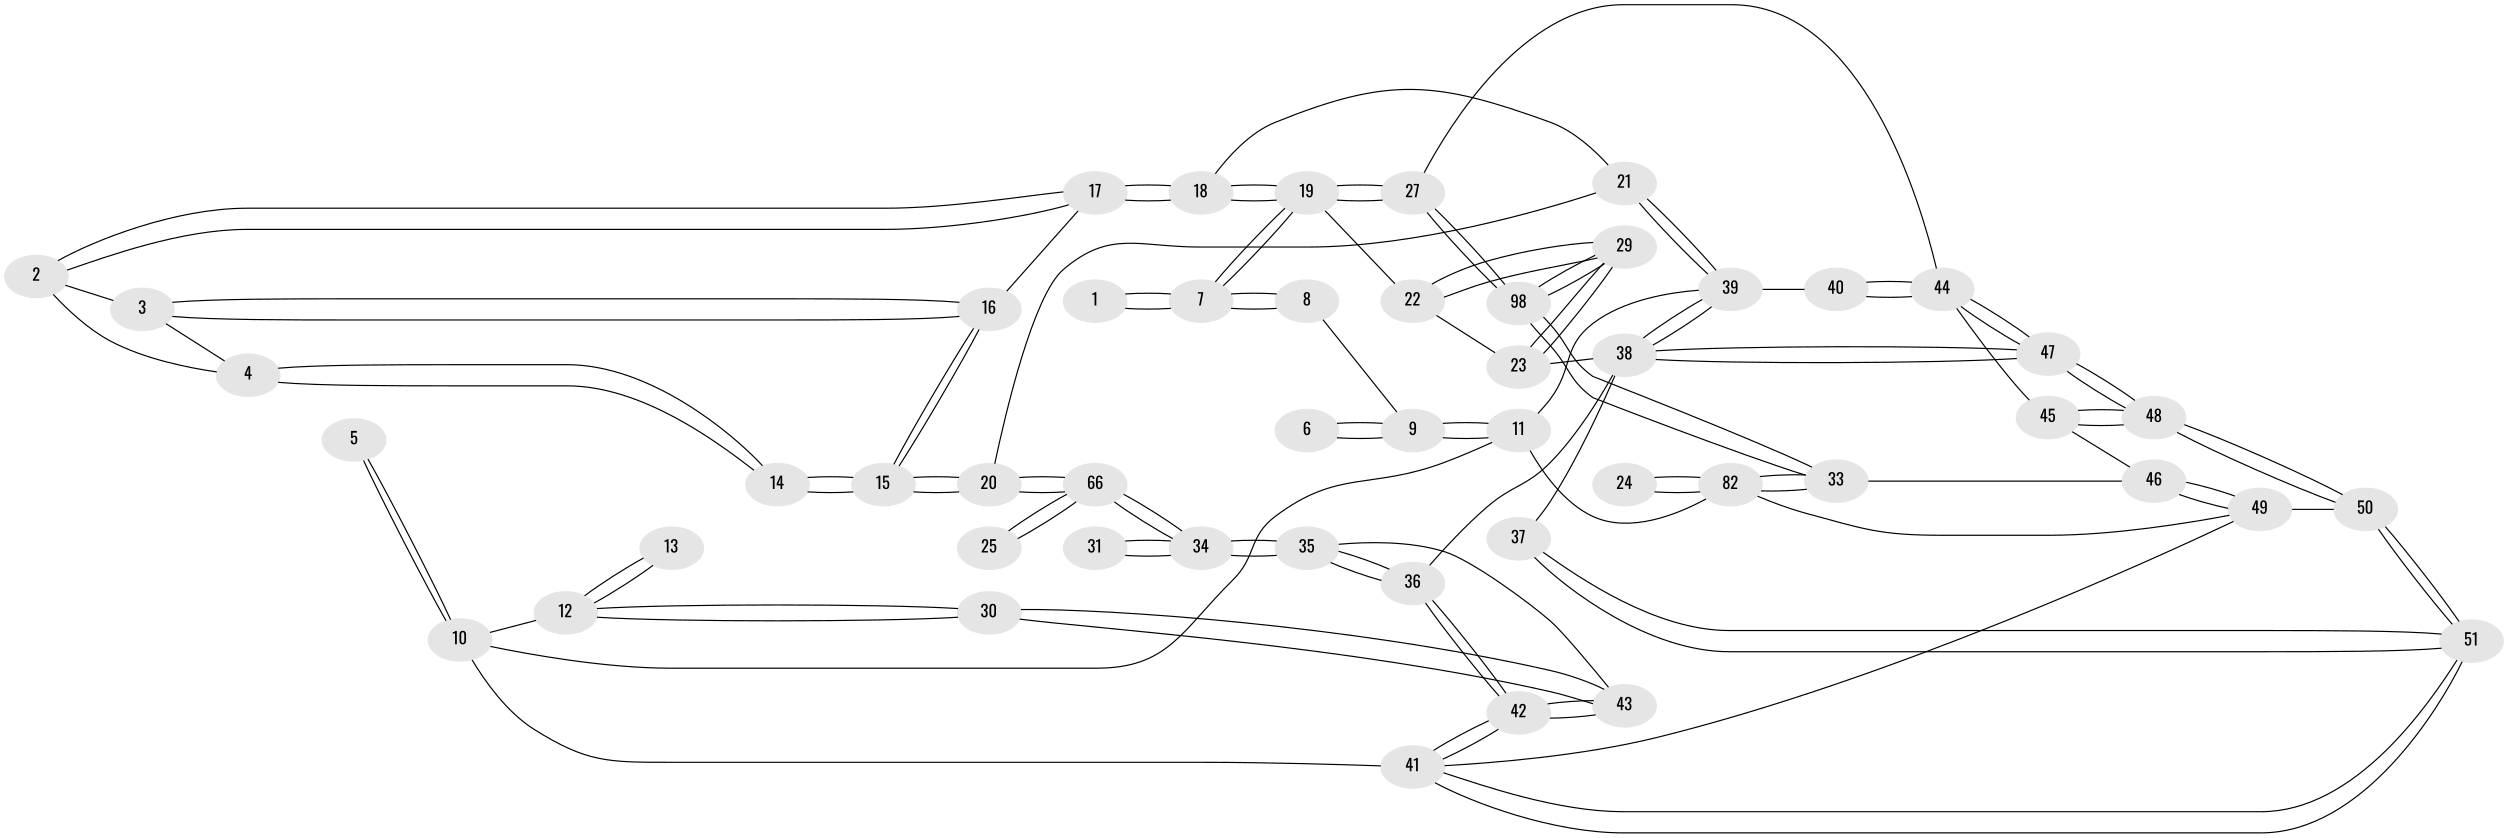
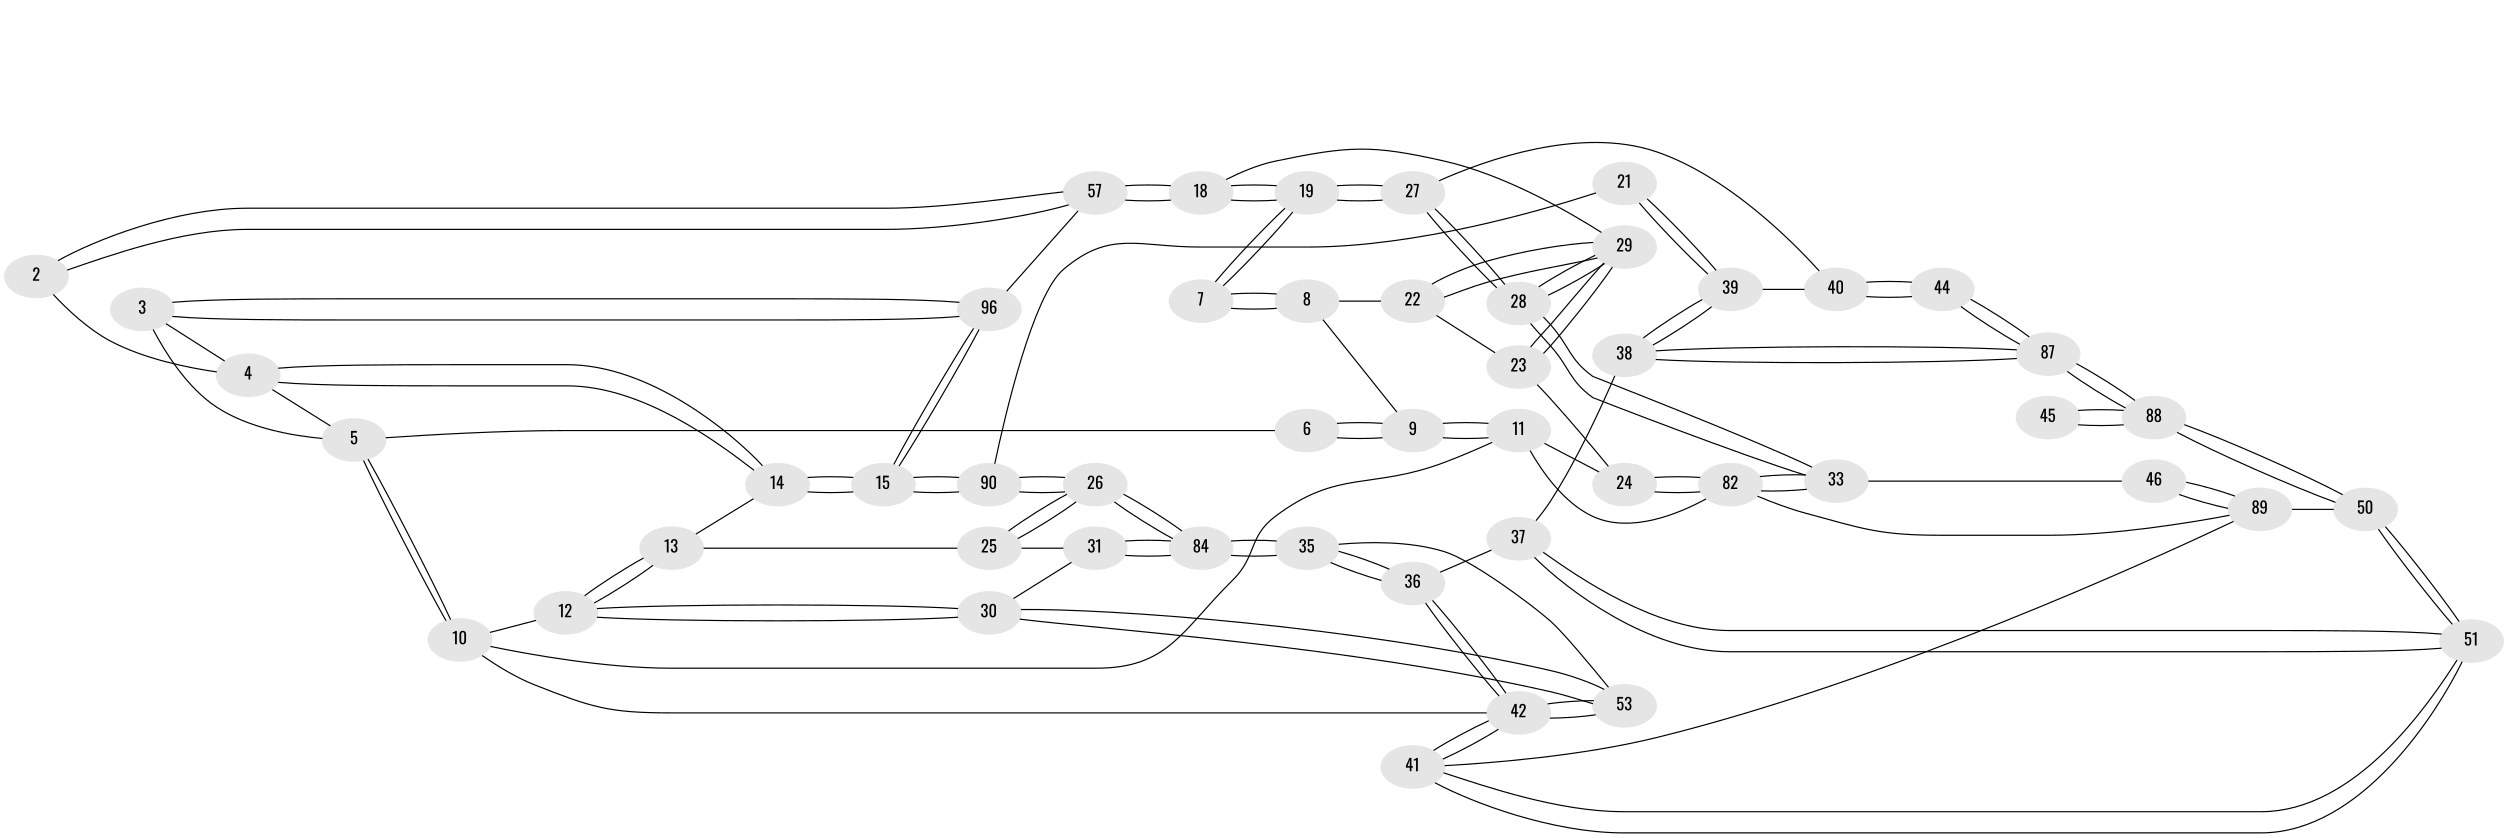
(1720, 5) -> (1647, 149)
(1409, 90) -> (1420, 156)
(1095, 193) -> (1095, 193)
(1365, 253) -> (1360, 301)
(89, 293) -> (221, 410)
(1095, 301) -> none
(1519, 304) -> (1519, 304)
(989, 309) -> (989, 309)
(1595, 322) -> (1568, 456)
(2048, 354) -> (2048, 354)
(1572, 361) -> (1573, 425)
(2001, 367) -> none
none -> (301, 408)
(2154, 418) -> (2154, 418)
none -> (830, 431)
(2101, 449) -> none
(1530, 479) -> (1457, 565)
(989, 485) -> (989, 485)
(1095, 485) -> (1095, 485)
(2260, 509) -> (2260, 509)
none -> (725, 516)
none -> (830, 548)
none -> (1042, 548)
(1201, 548) -> (1201, 548)
none -> (1042, 580)
(1625, 706) -> (1625, 706)
(907, 762) -> (978, 713)
